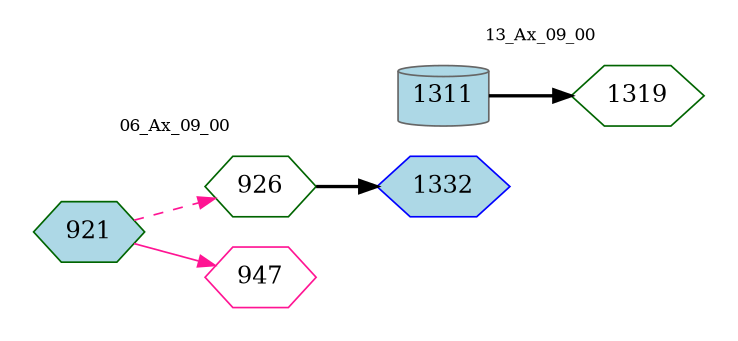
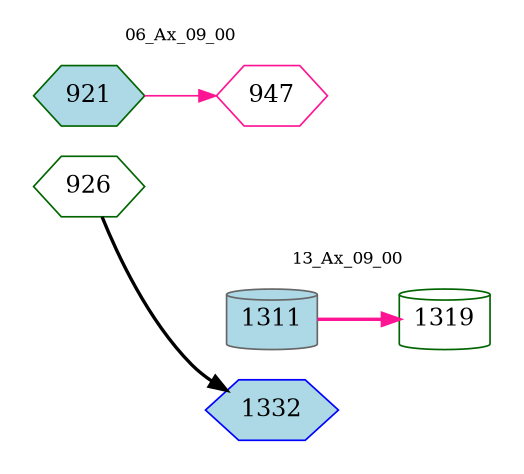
(521, 96) -> (350, 319)
(638, 96) -> (445, 319)
(166, 212) -> none
